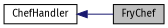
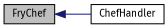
(100, 14) -> (78, 14)
